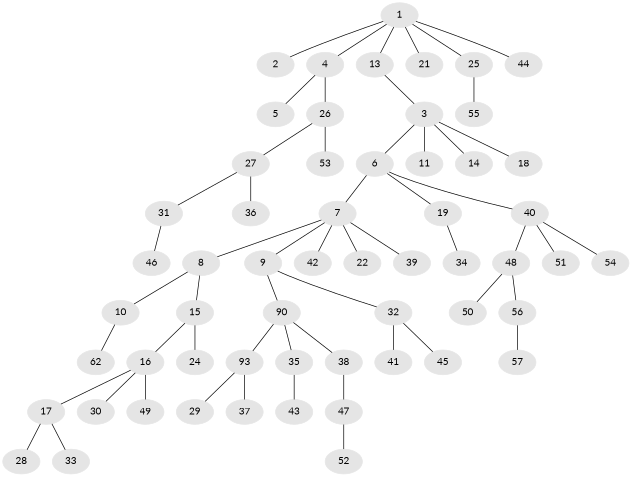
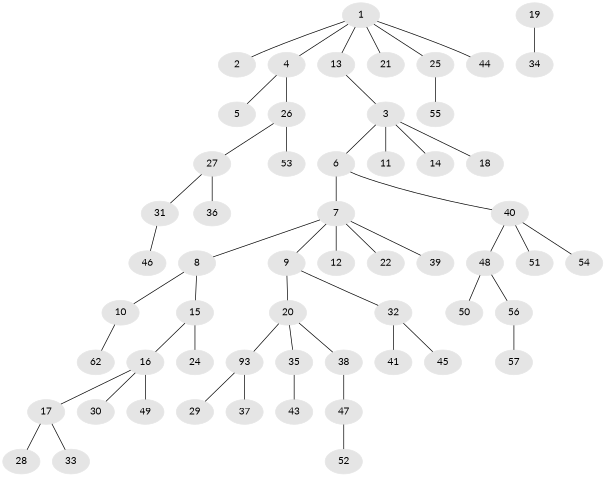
(409, 189) -> none
(313, 263) -> (336, 263)
(282, 313) -> (288, 313)
